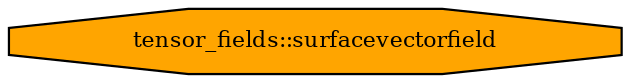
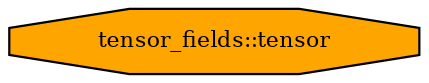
(315, 41) -> (214, 41)
